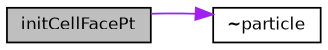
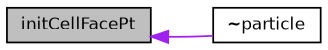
(173, 13) -> (191, 37)
